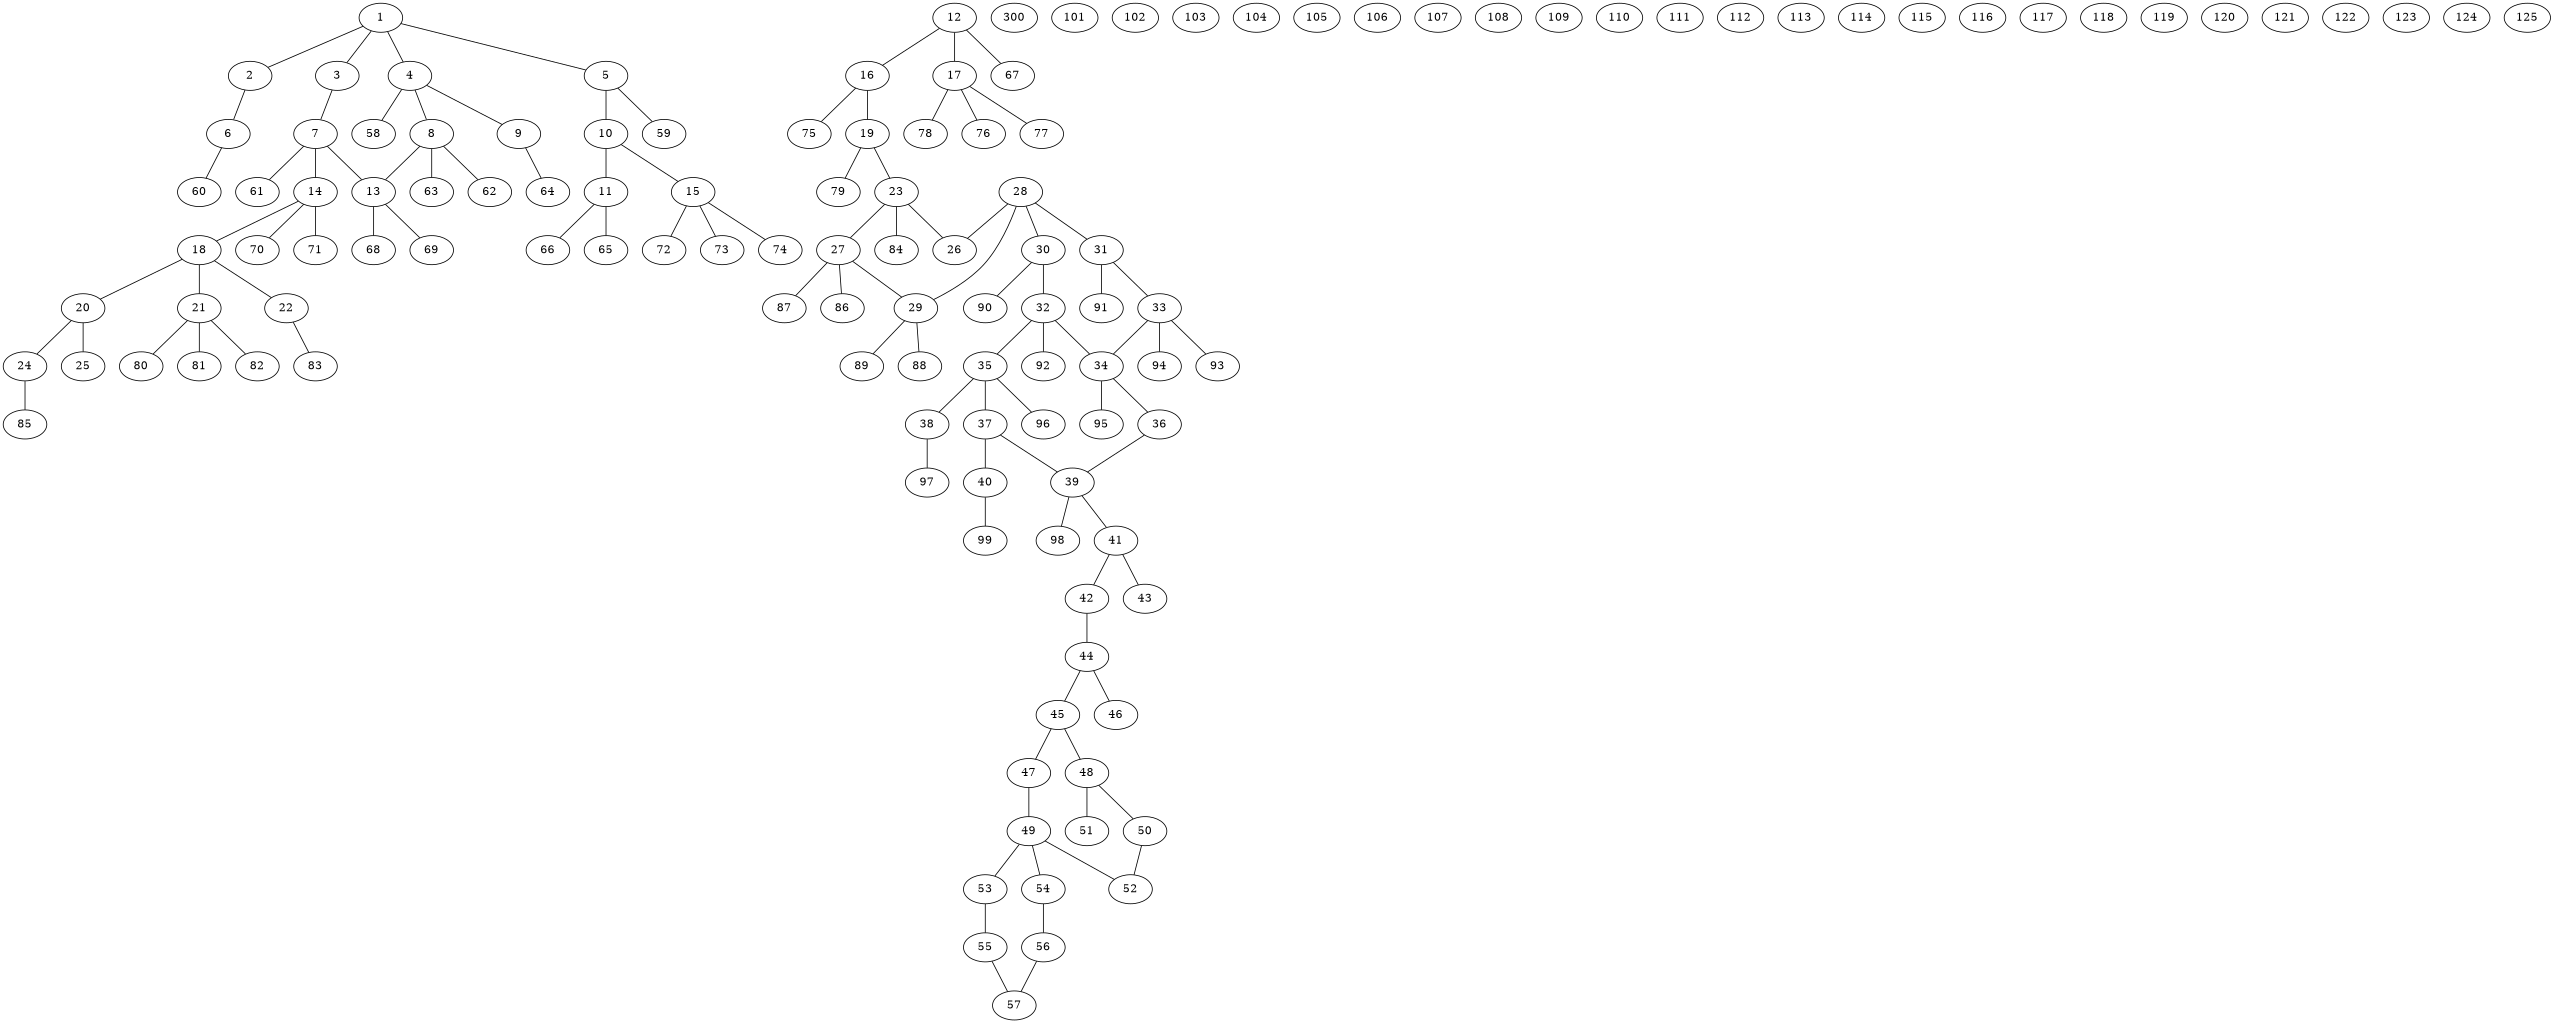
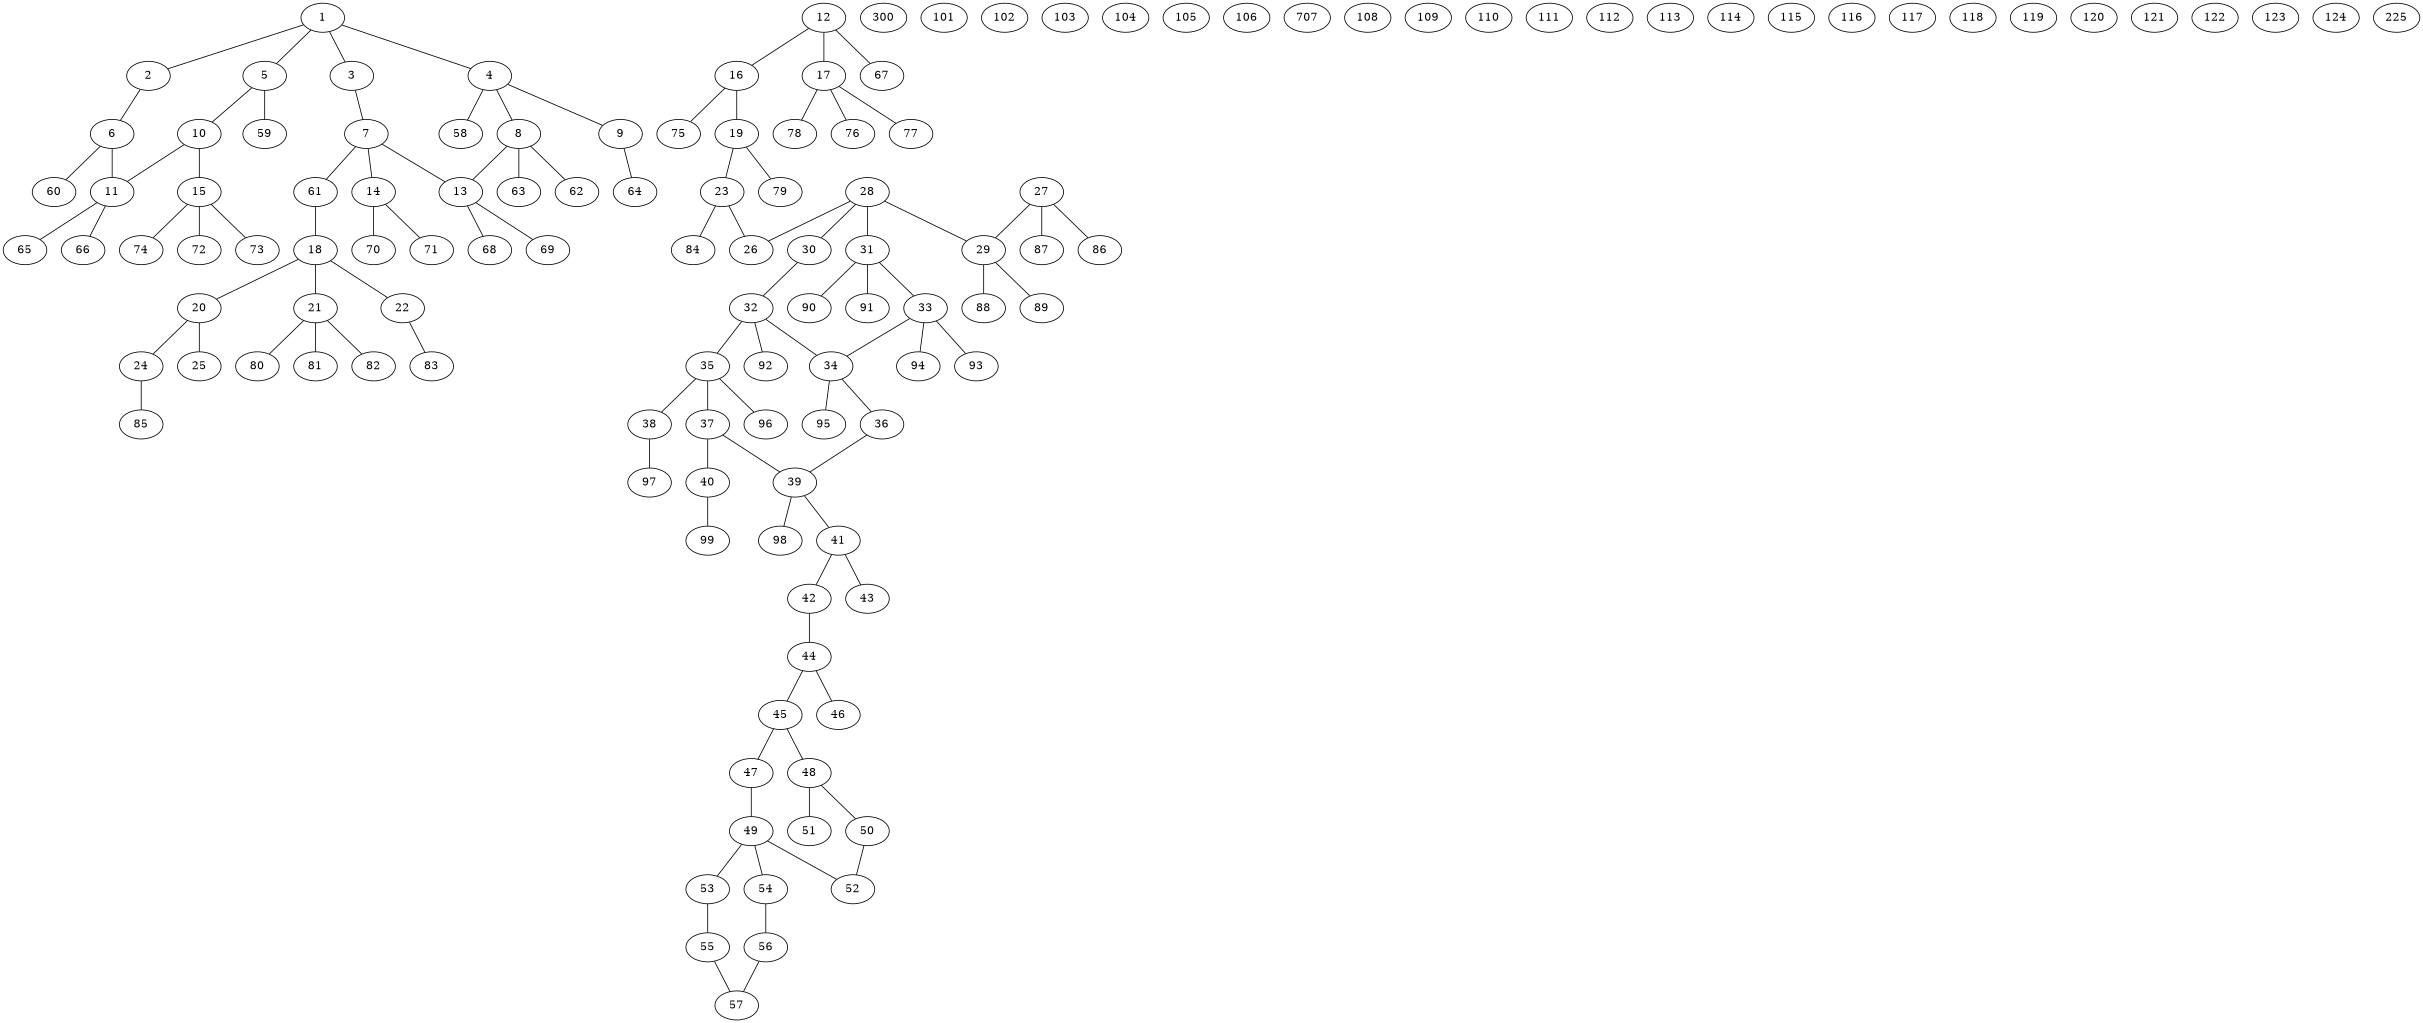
(1438, 18) -> (1307, 18)
(2527, 18) -> (2397, 18)
none -> (112, 163)
(257, 221) -> (316, 221)
(868, 221) -> none
(1014, 279) -> (839, 279)
